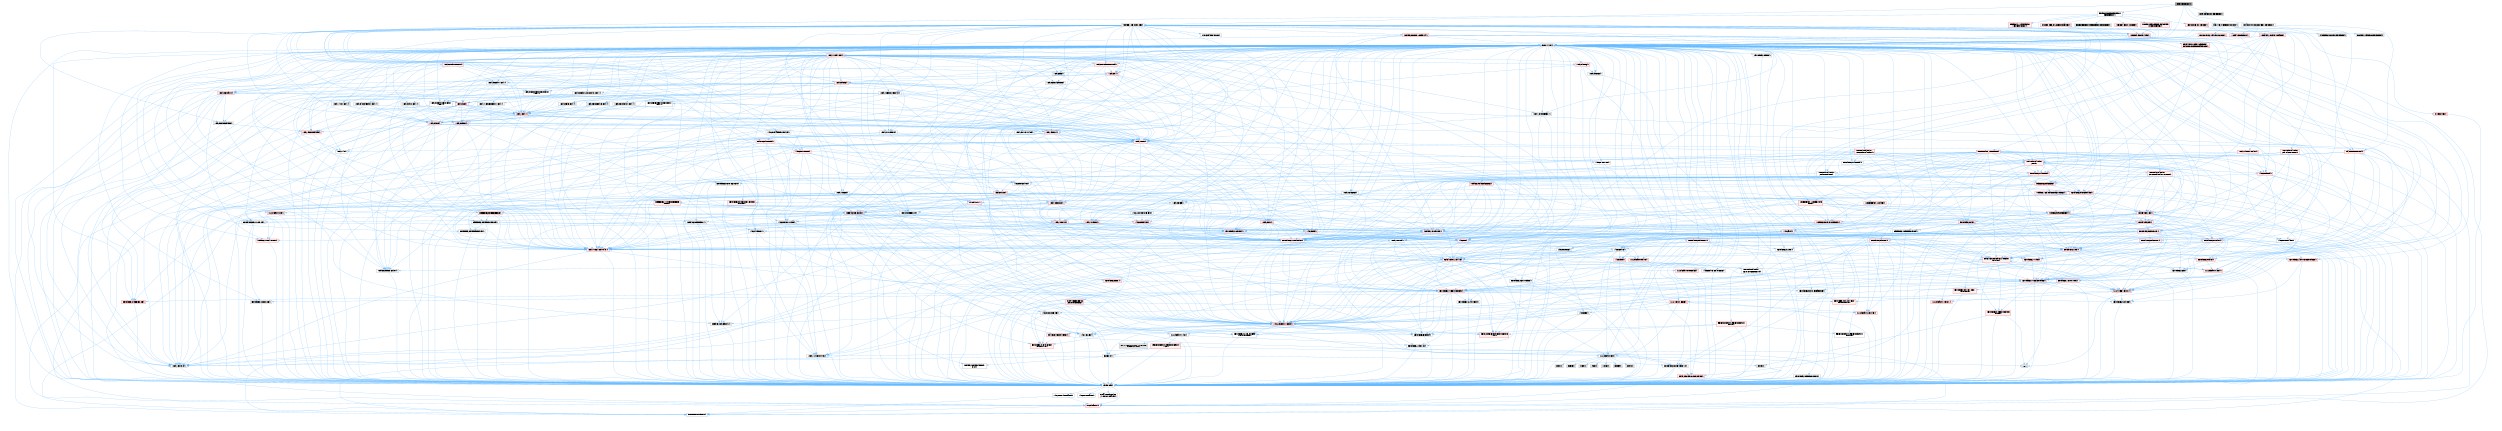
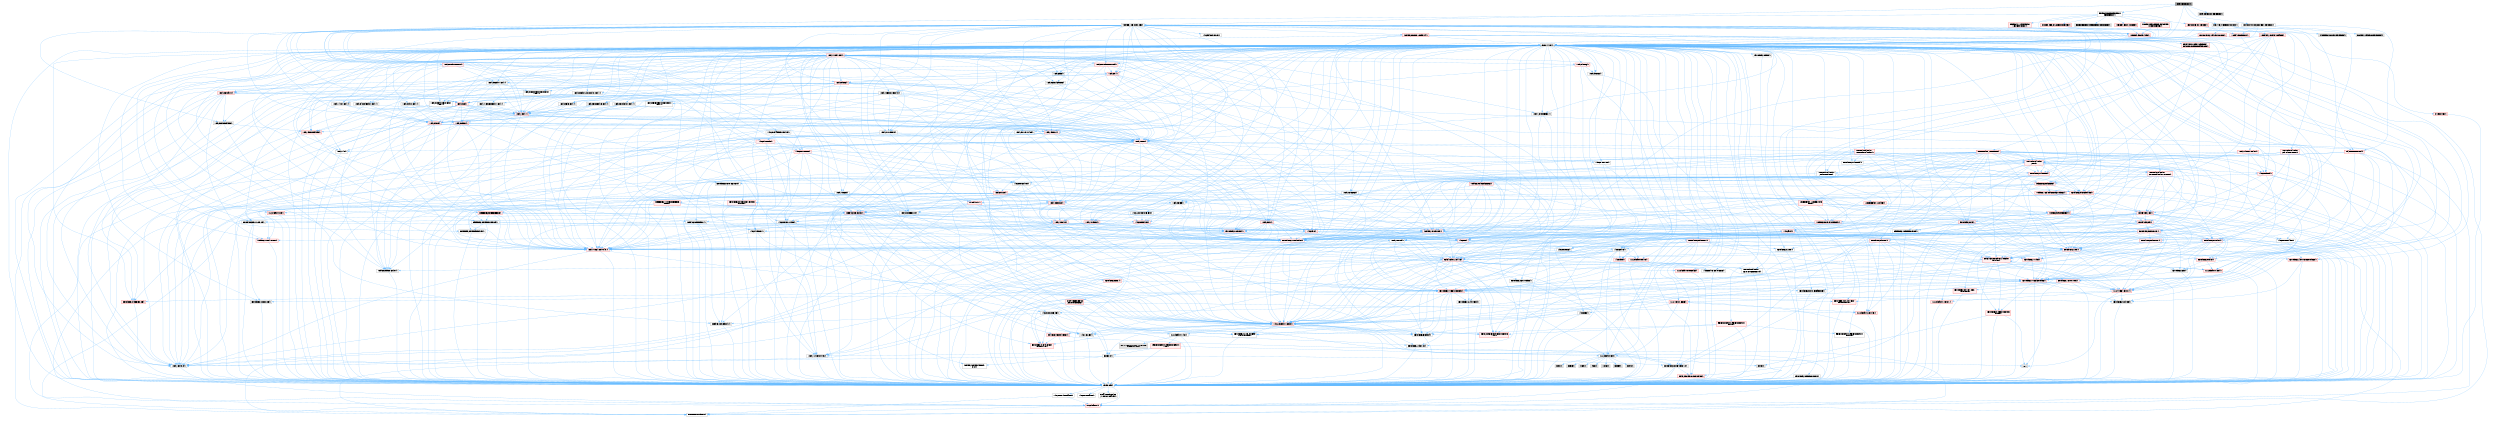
(1211, 35) -> (1211, 35)
(765, 142) -> (765, 142)
(2120, 162) -> (2050, 160)
(1311, 231) -> (1311, 231)
